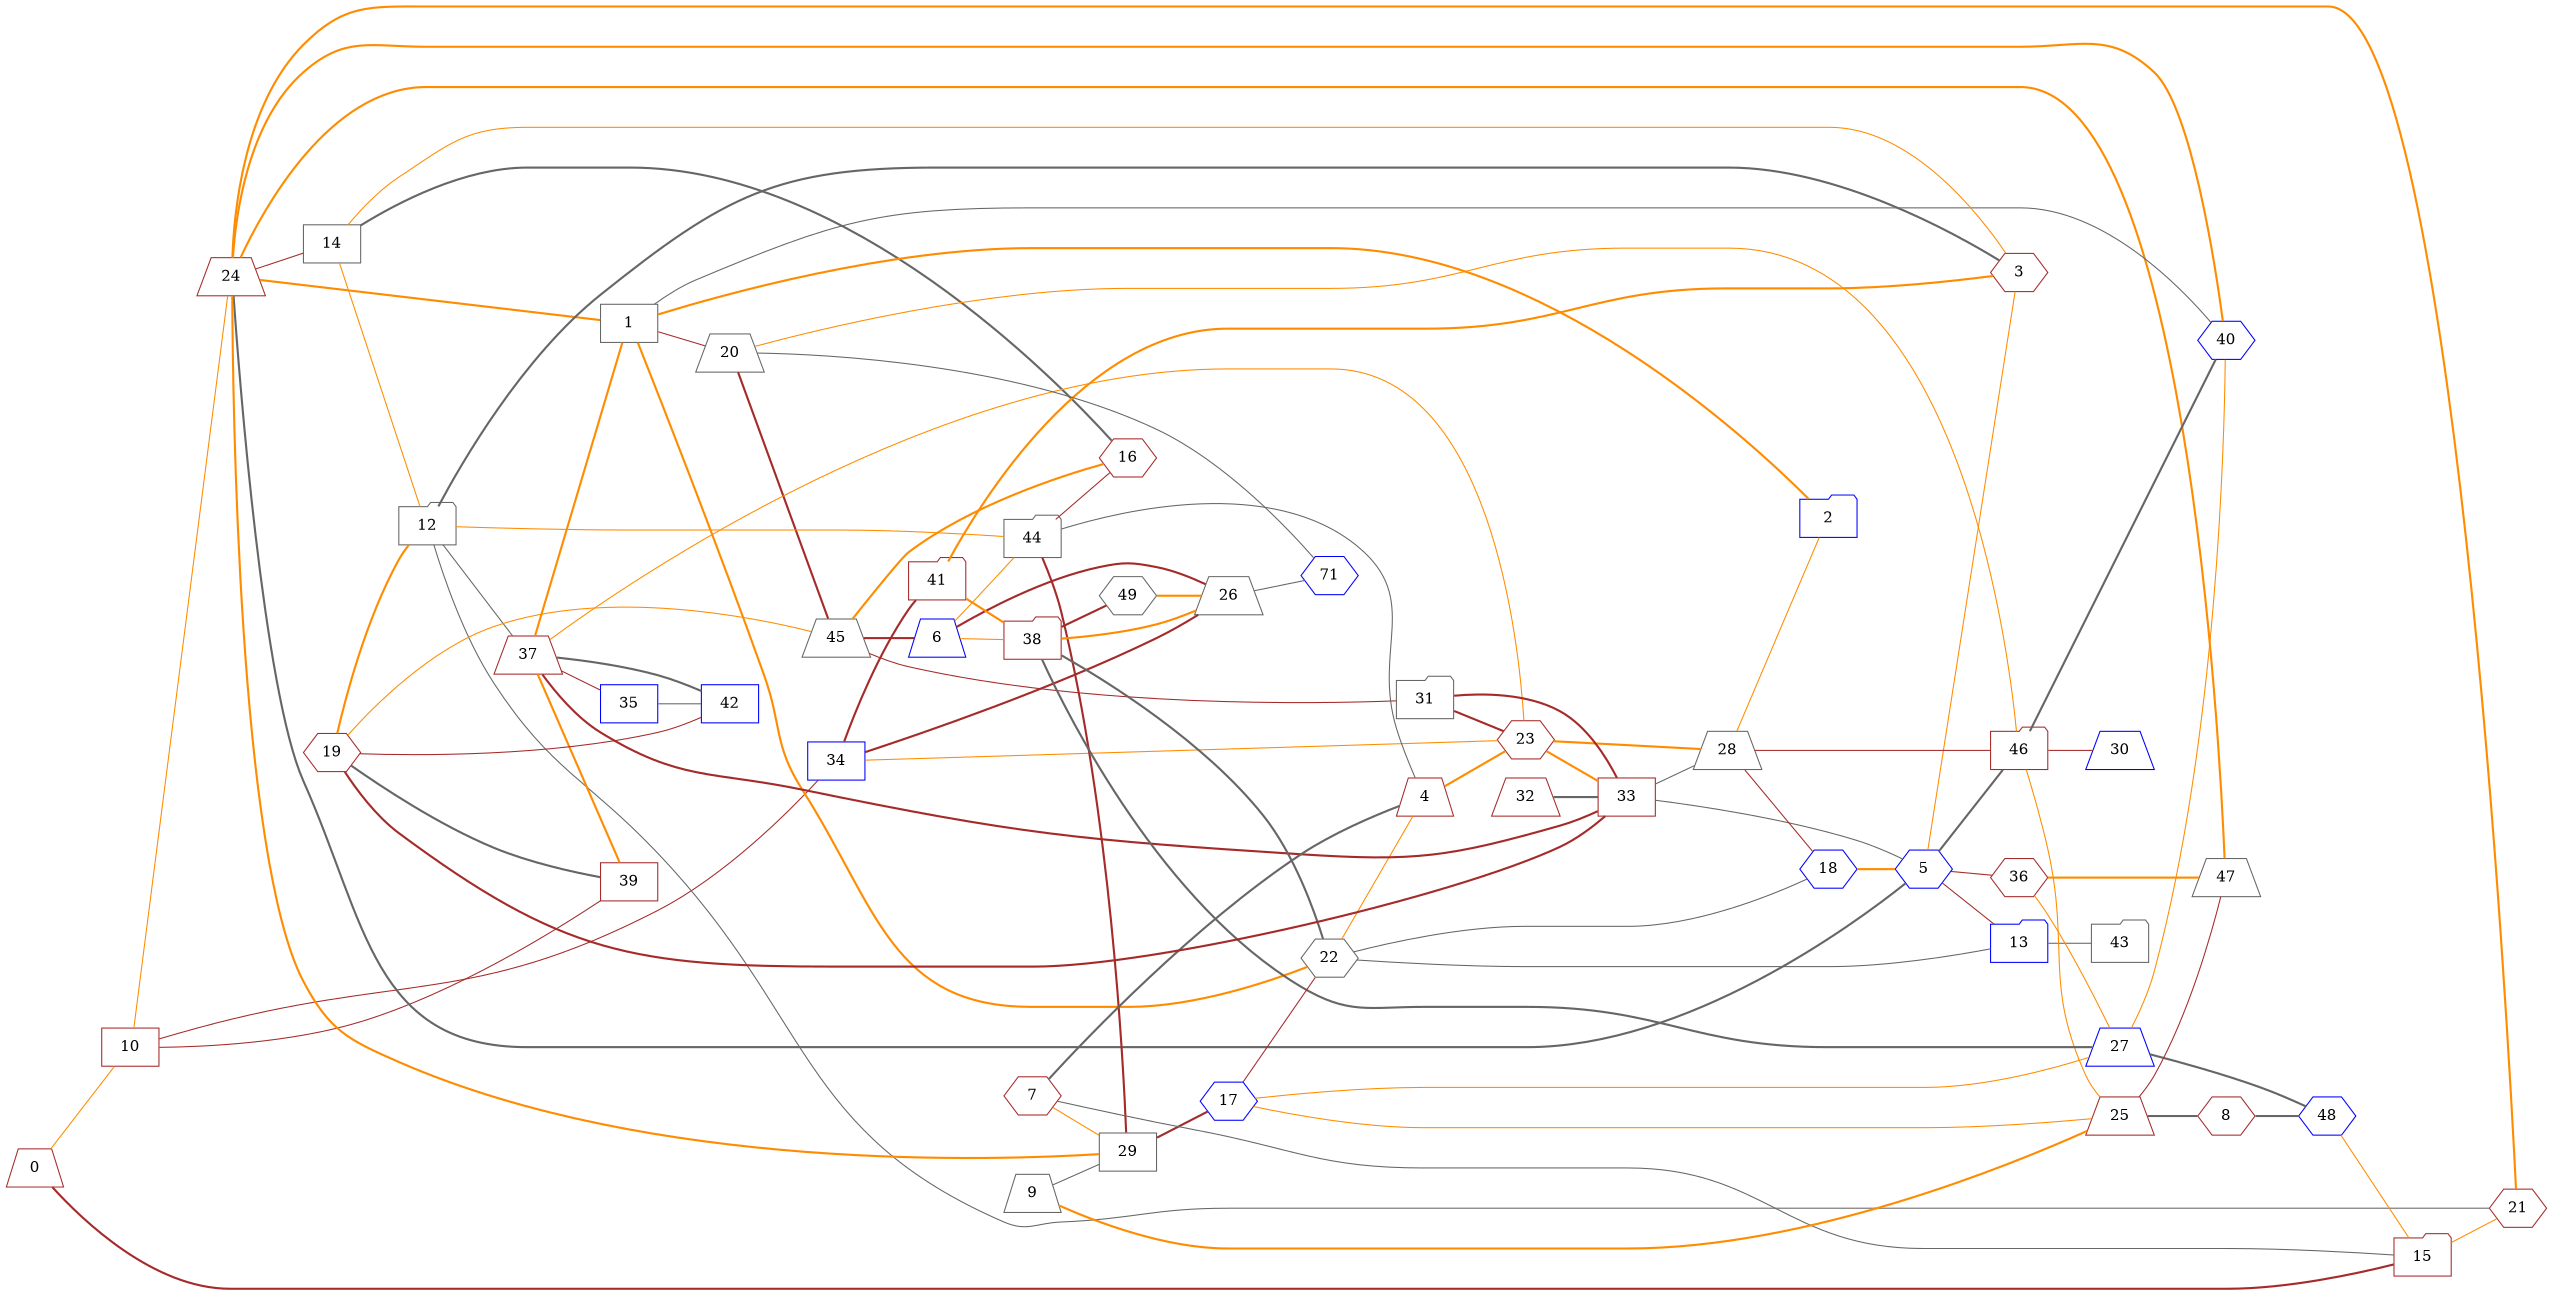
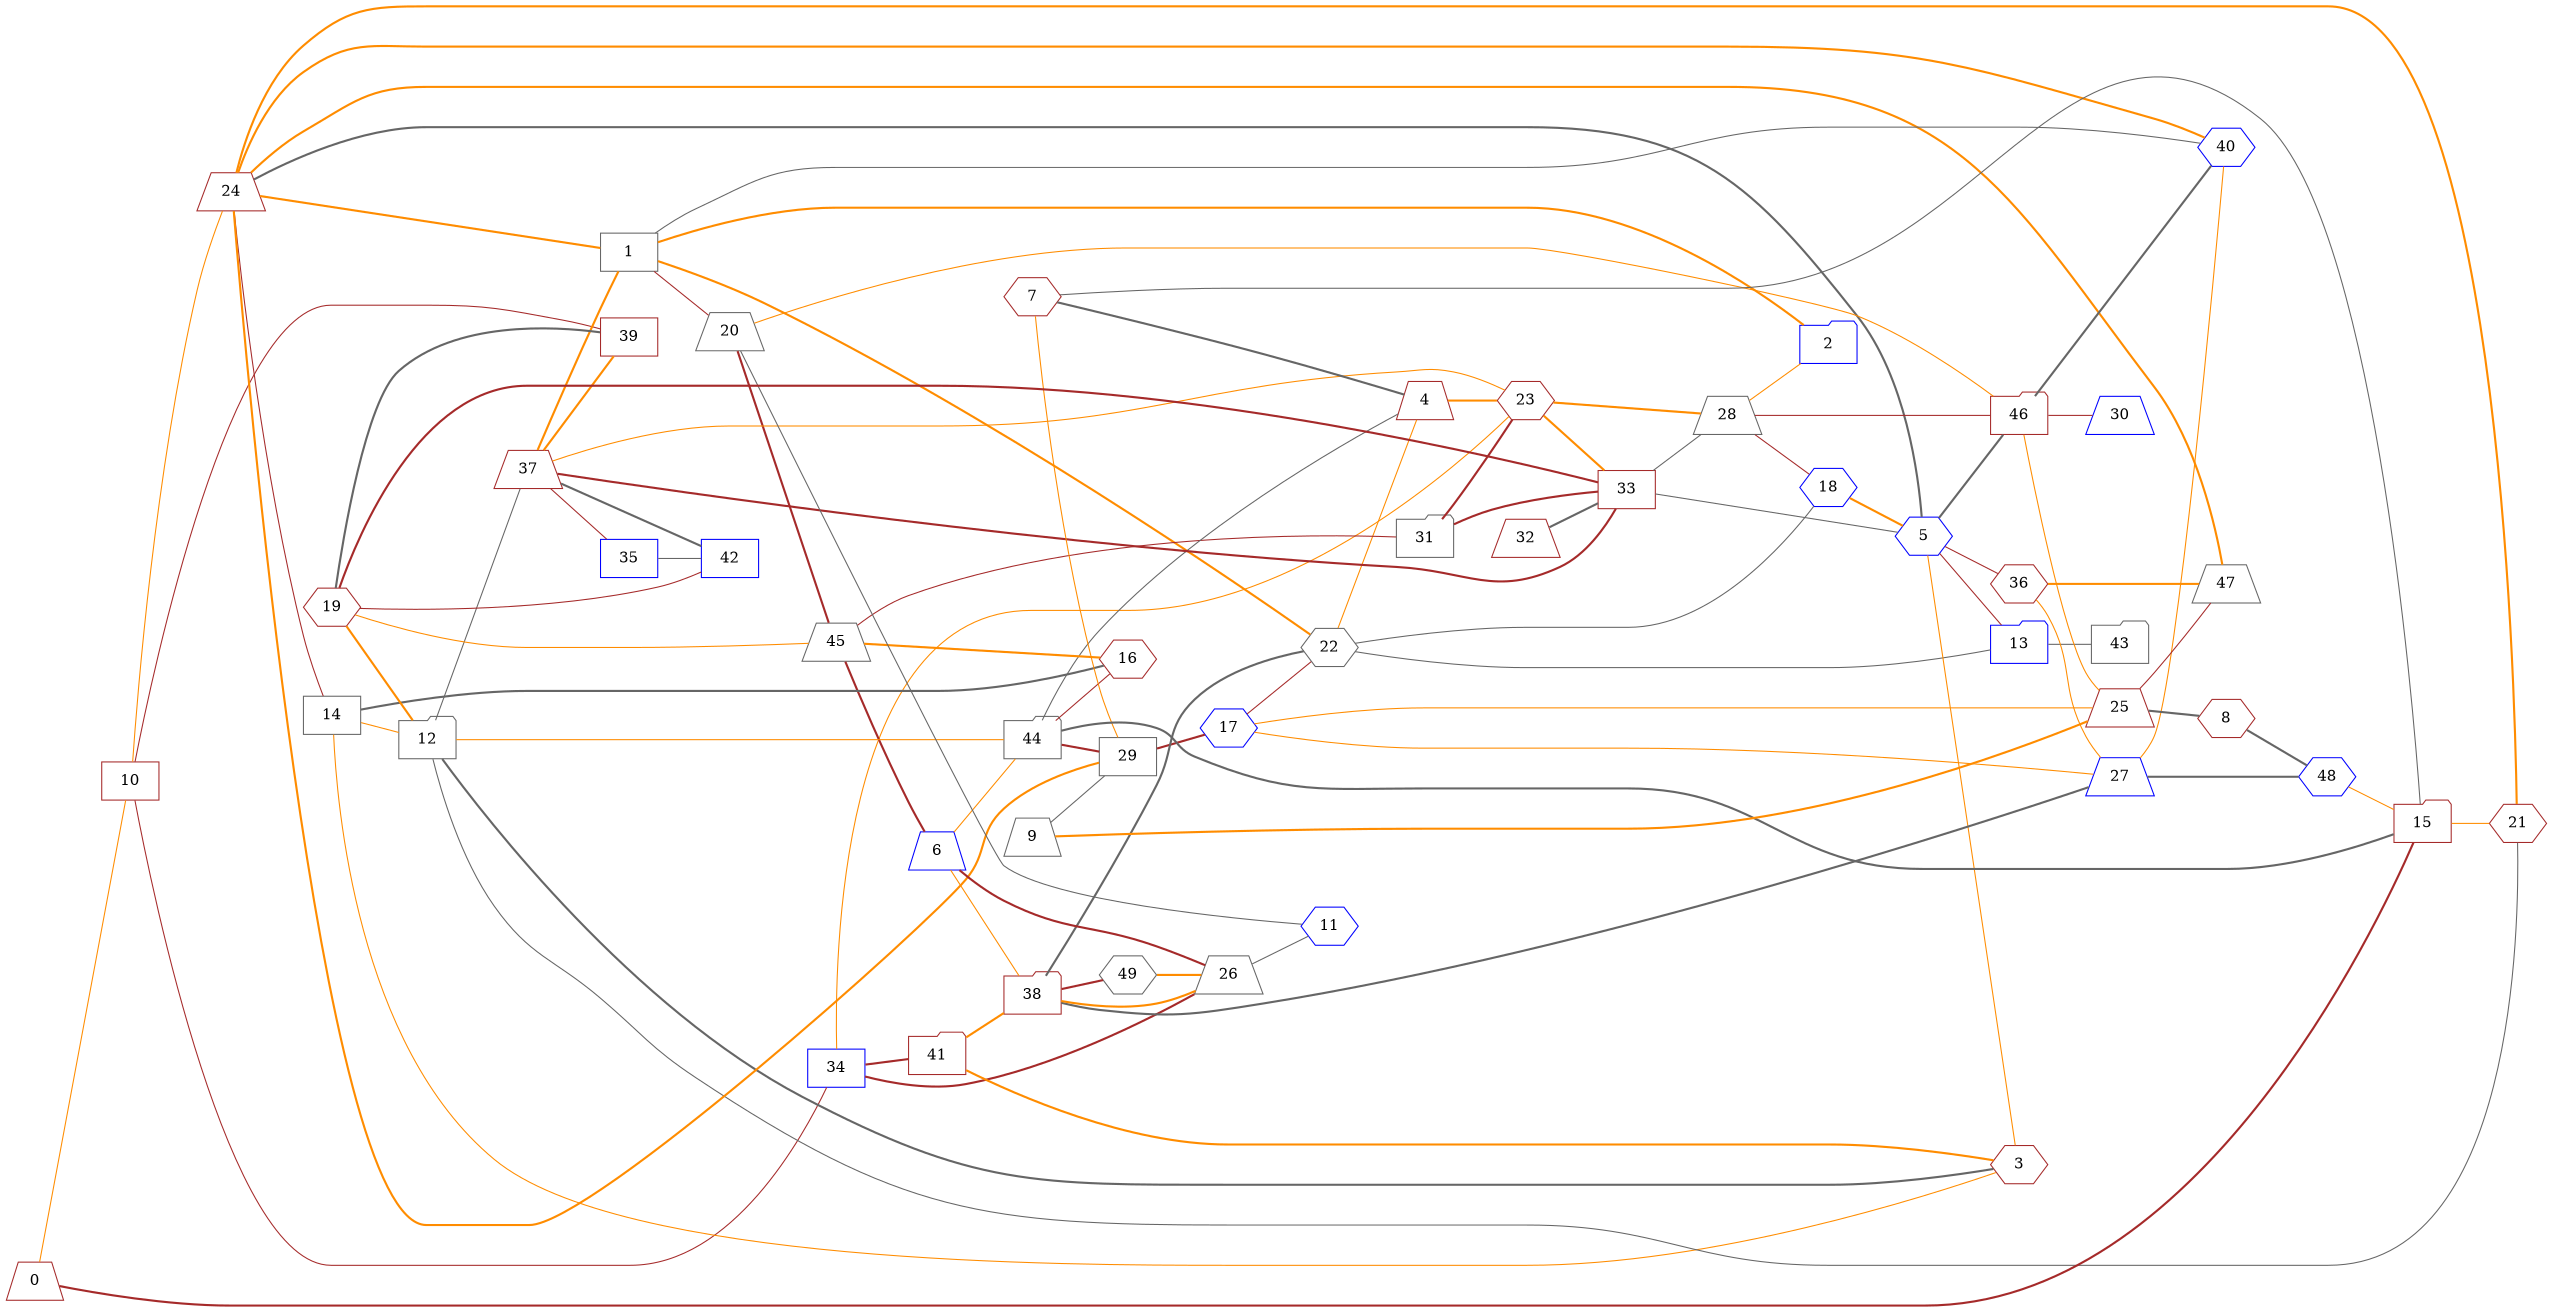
(1330, 576) -> (1330, 926)
none -> (1726, 807)
